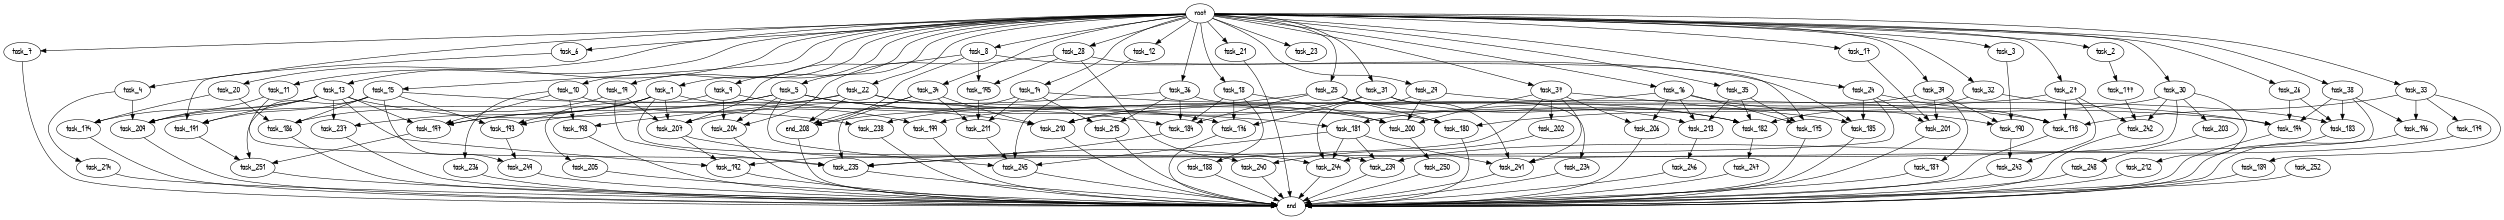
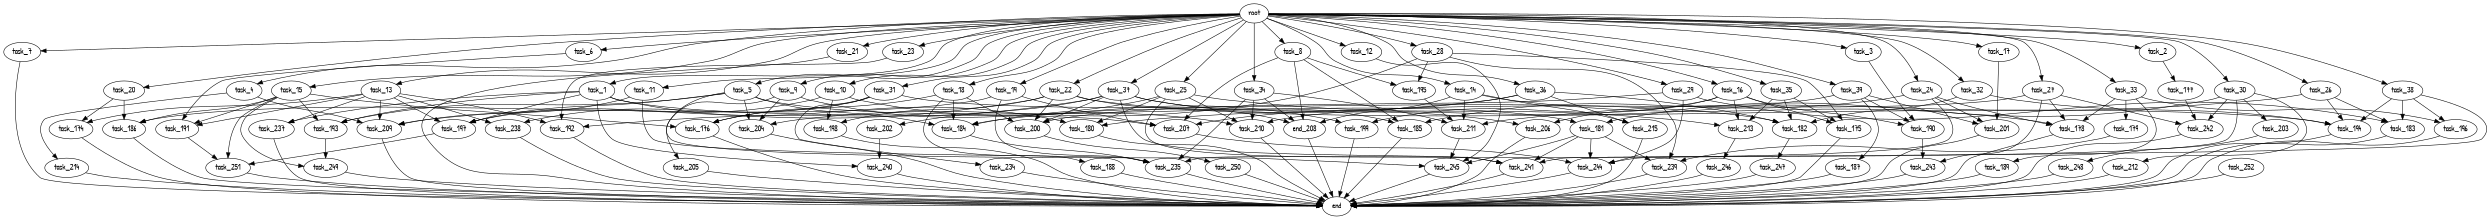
none -> (1895, 108)
(692, 144) -> (712, 66)
(466, 168) -> none
